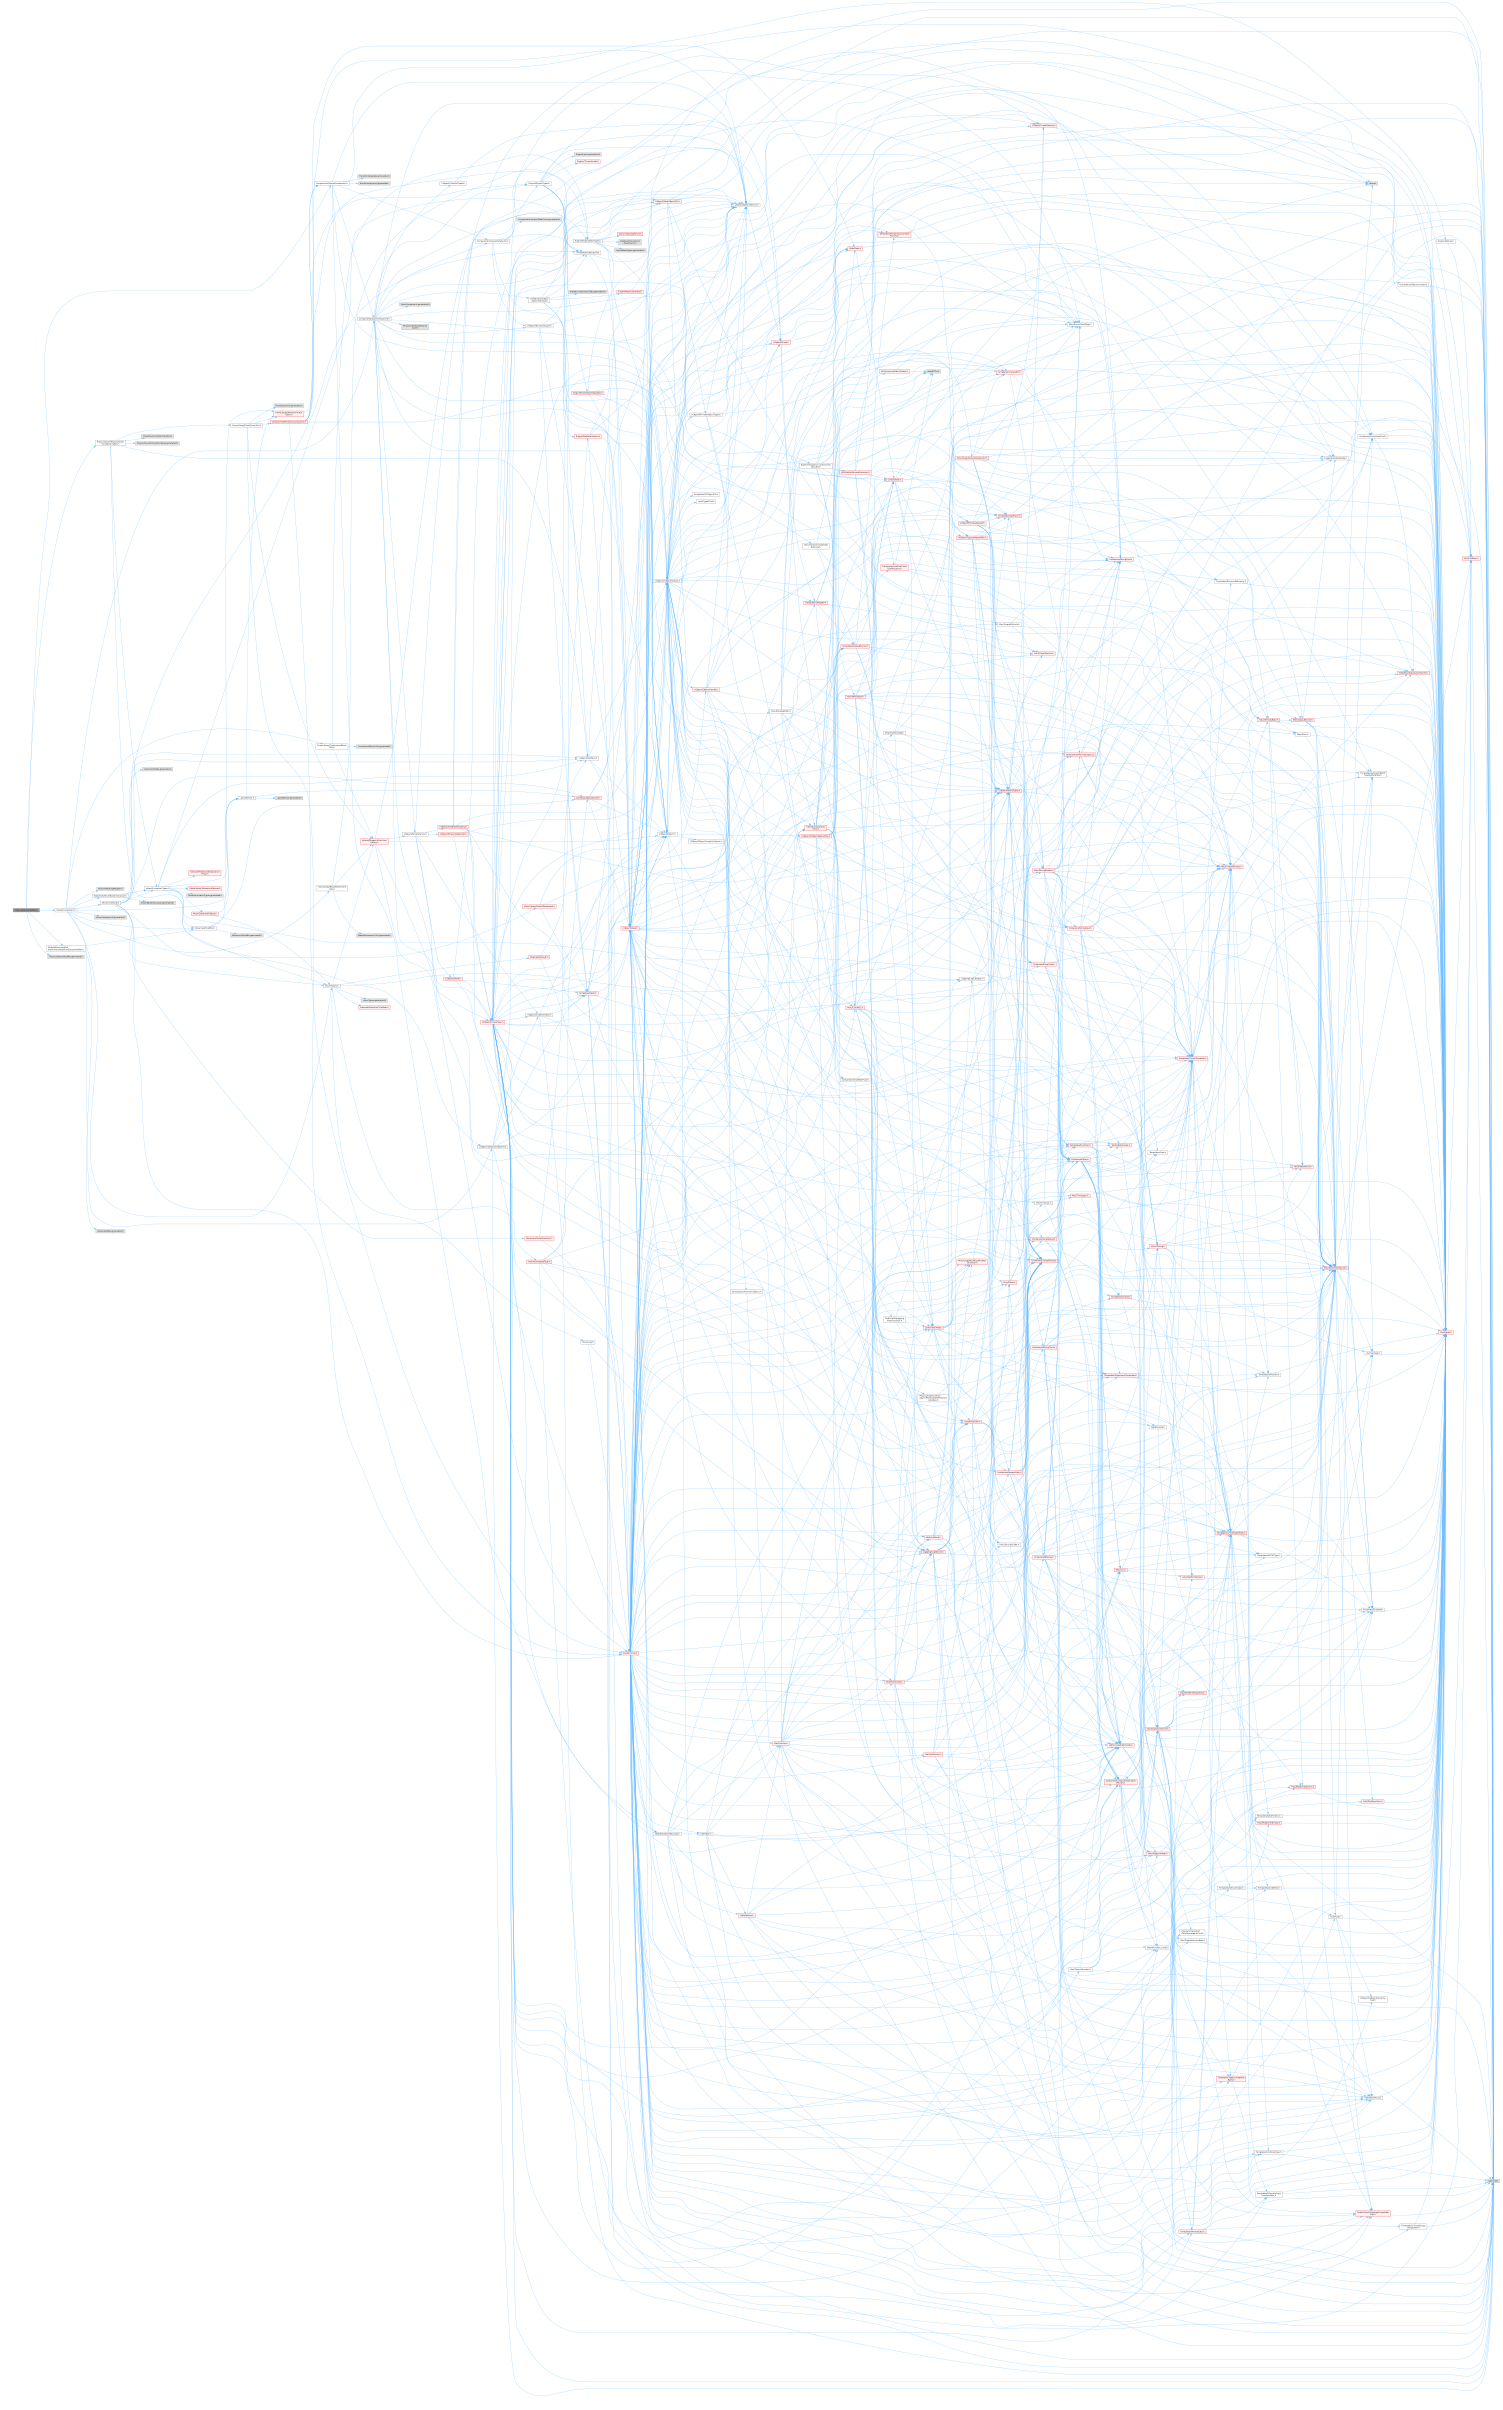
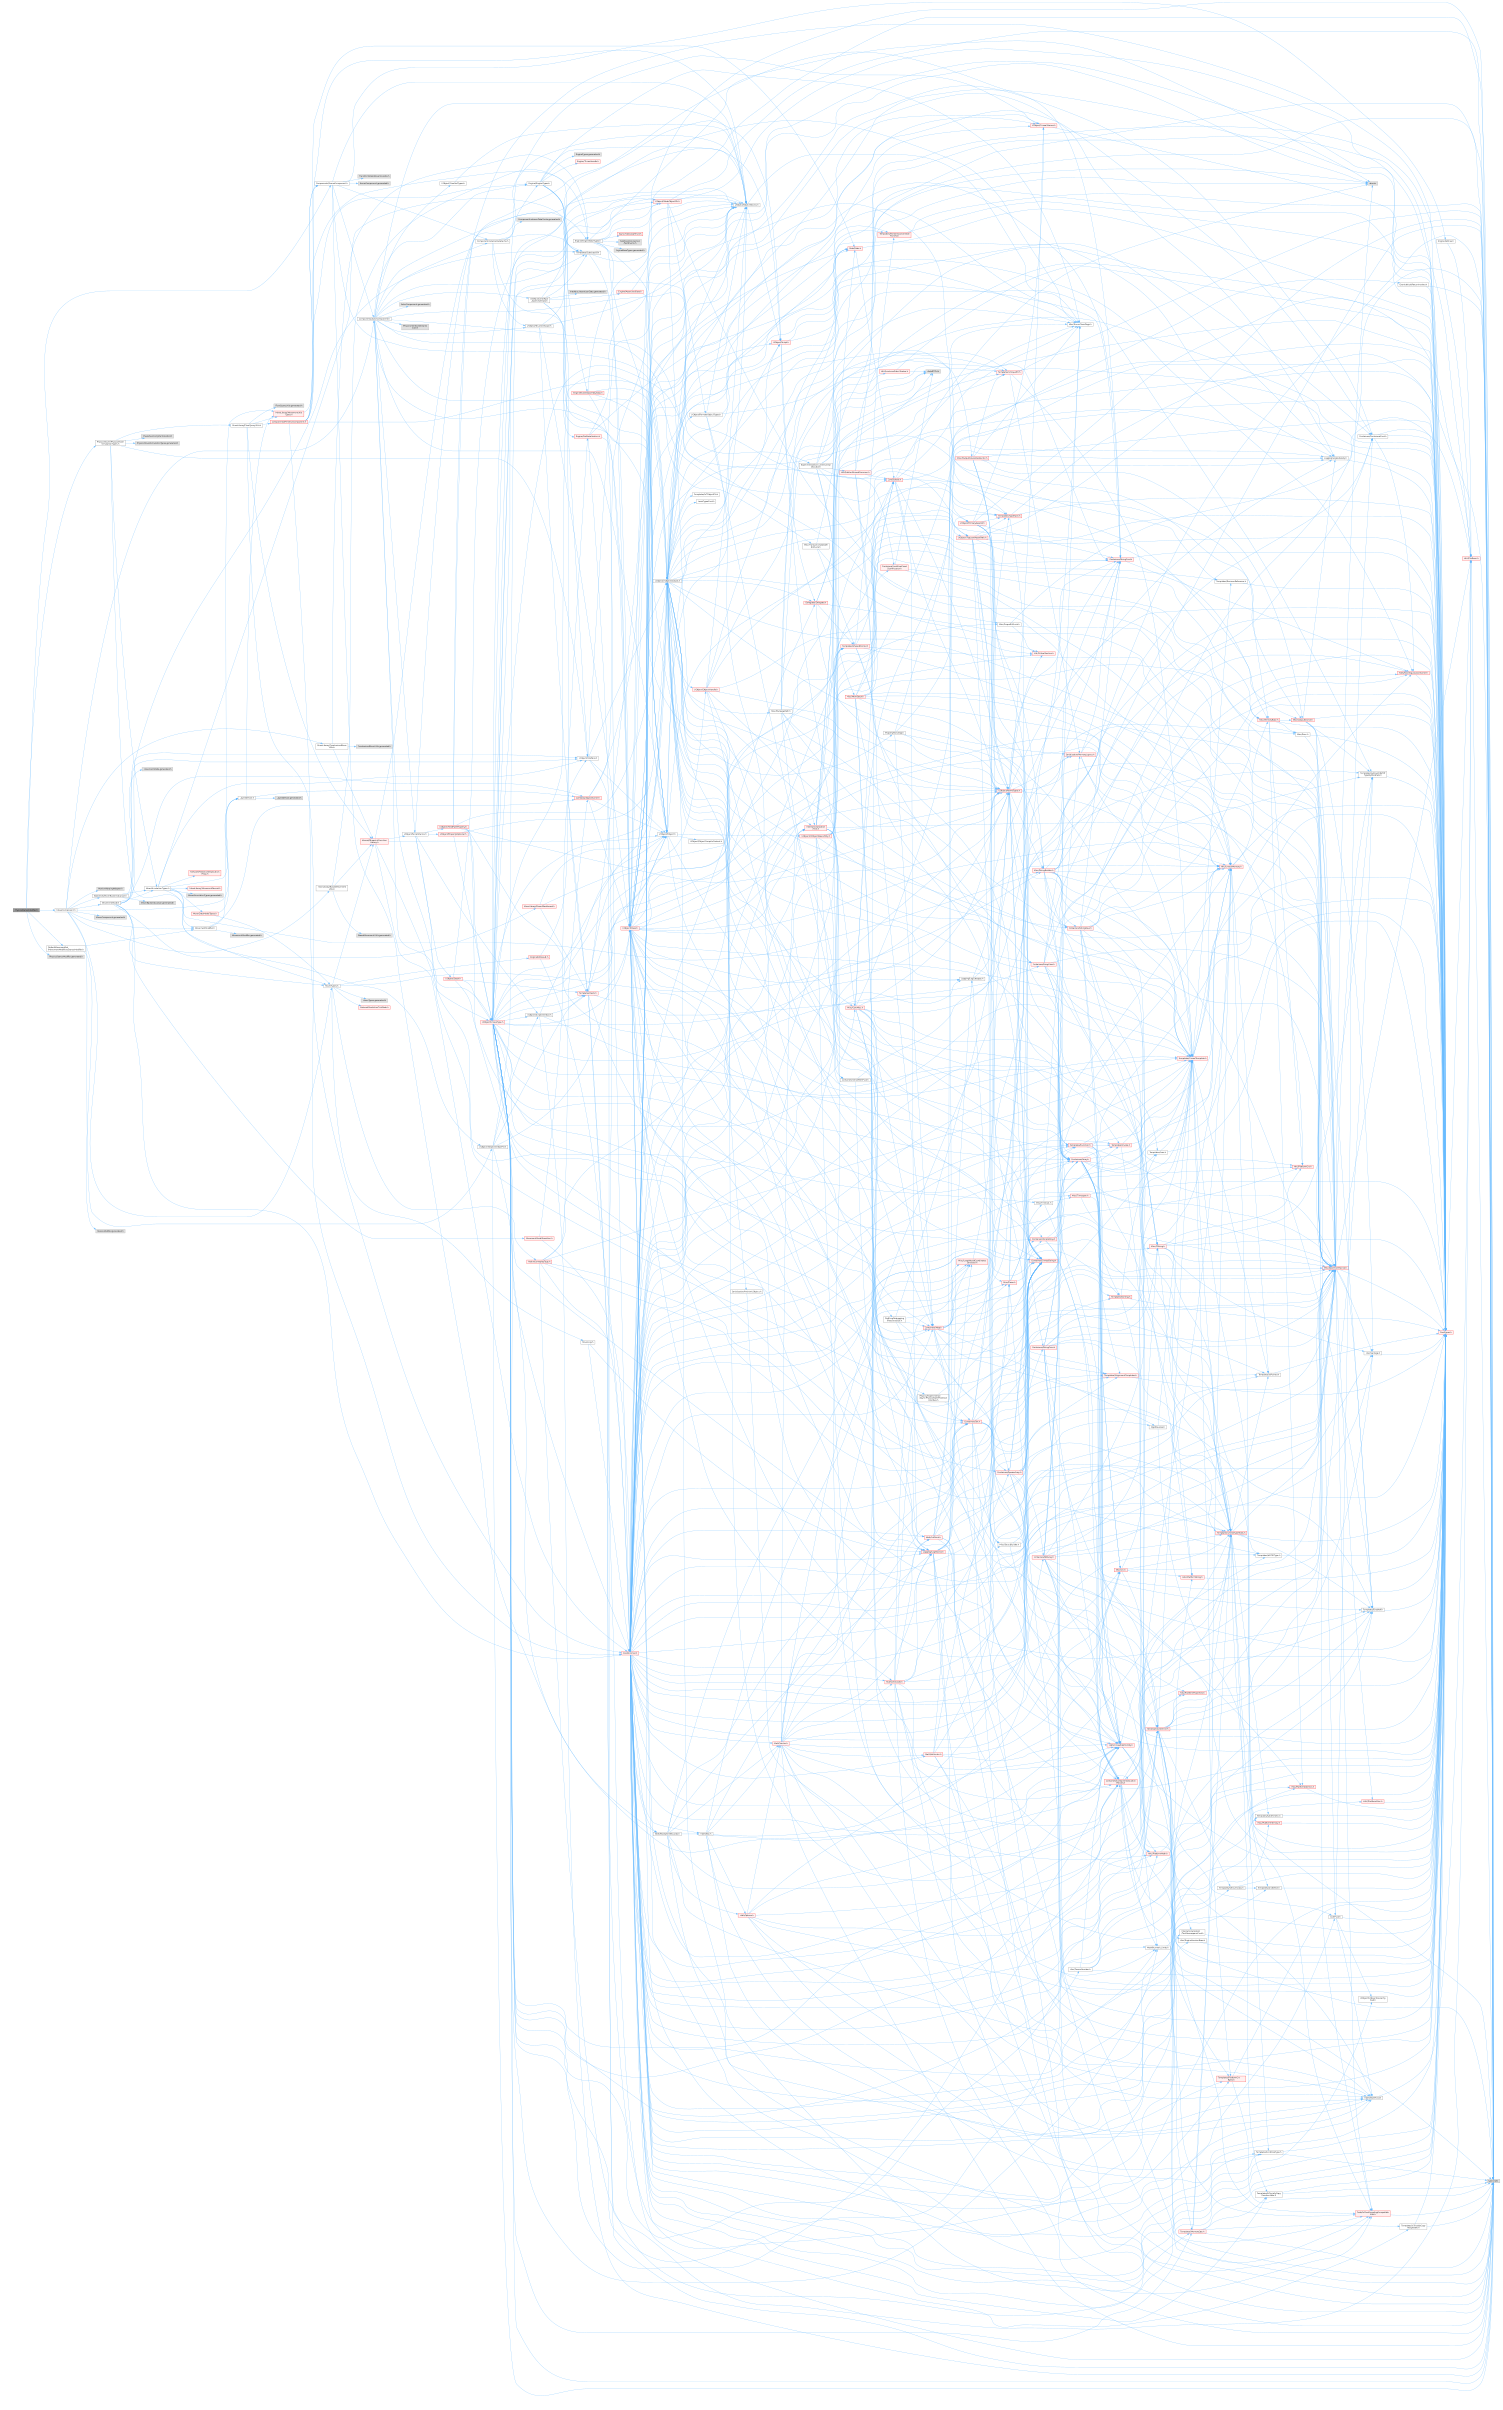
(1231, 2079) -> (1231, 2079)
